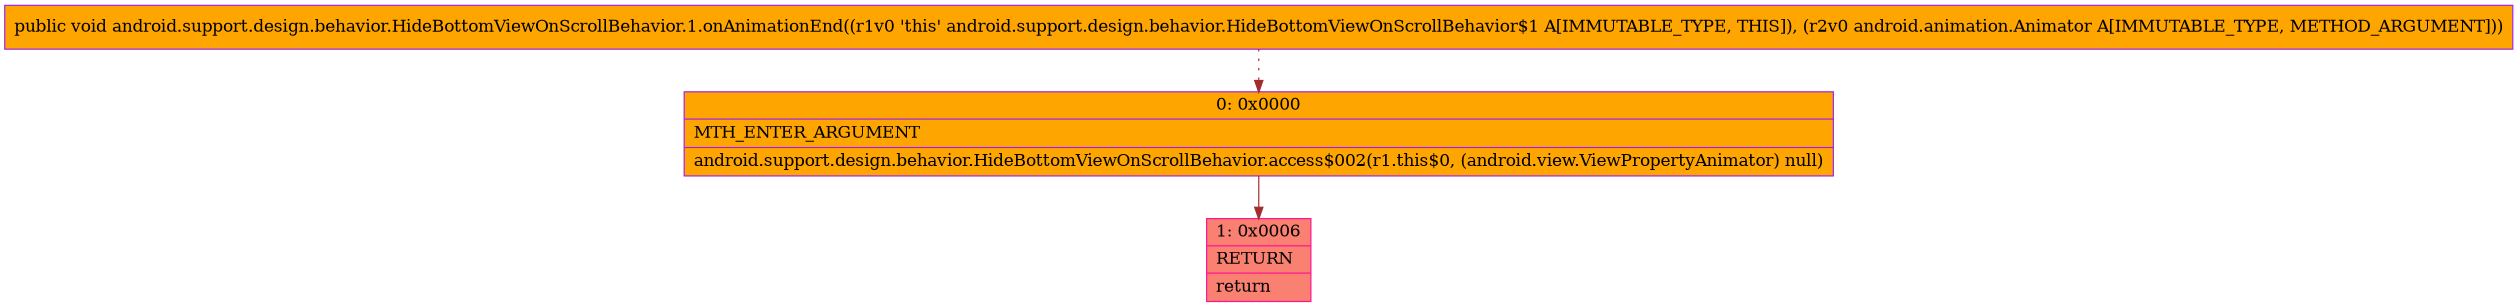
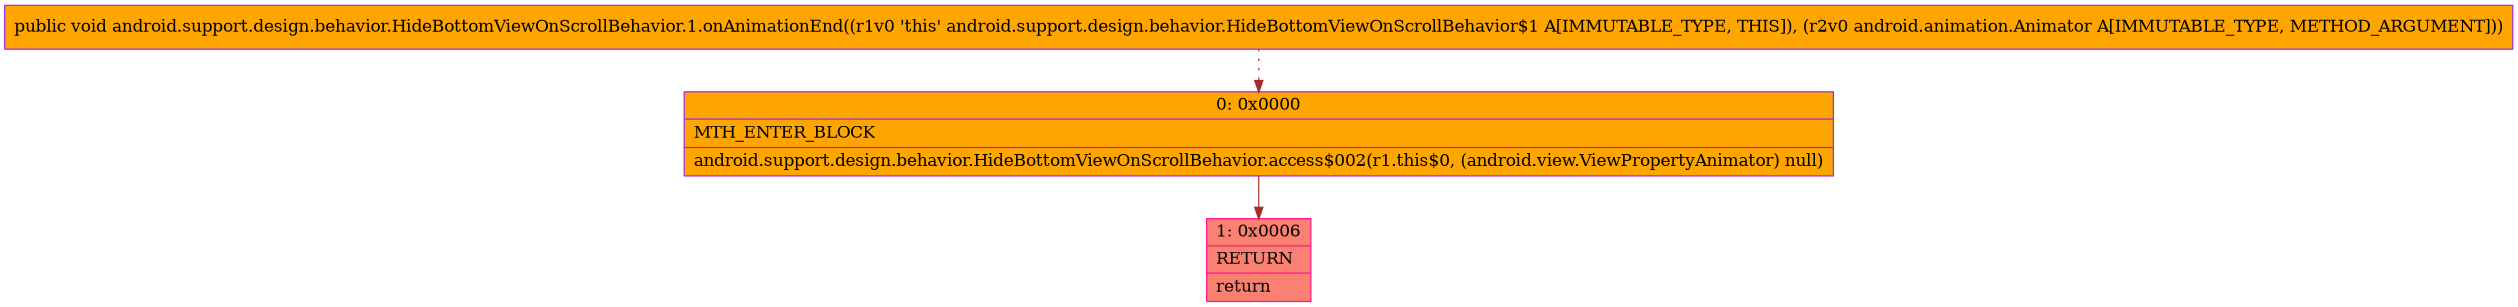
(807, 133) -> (785, 133)
